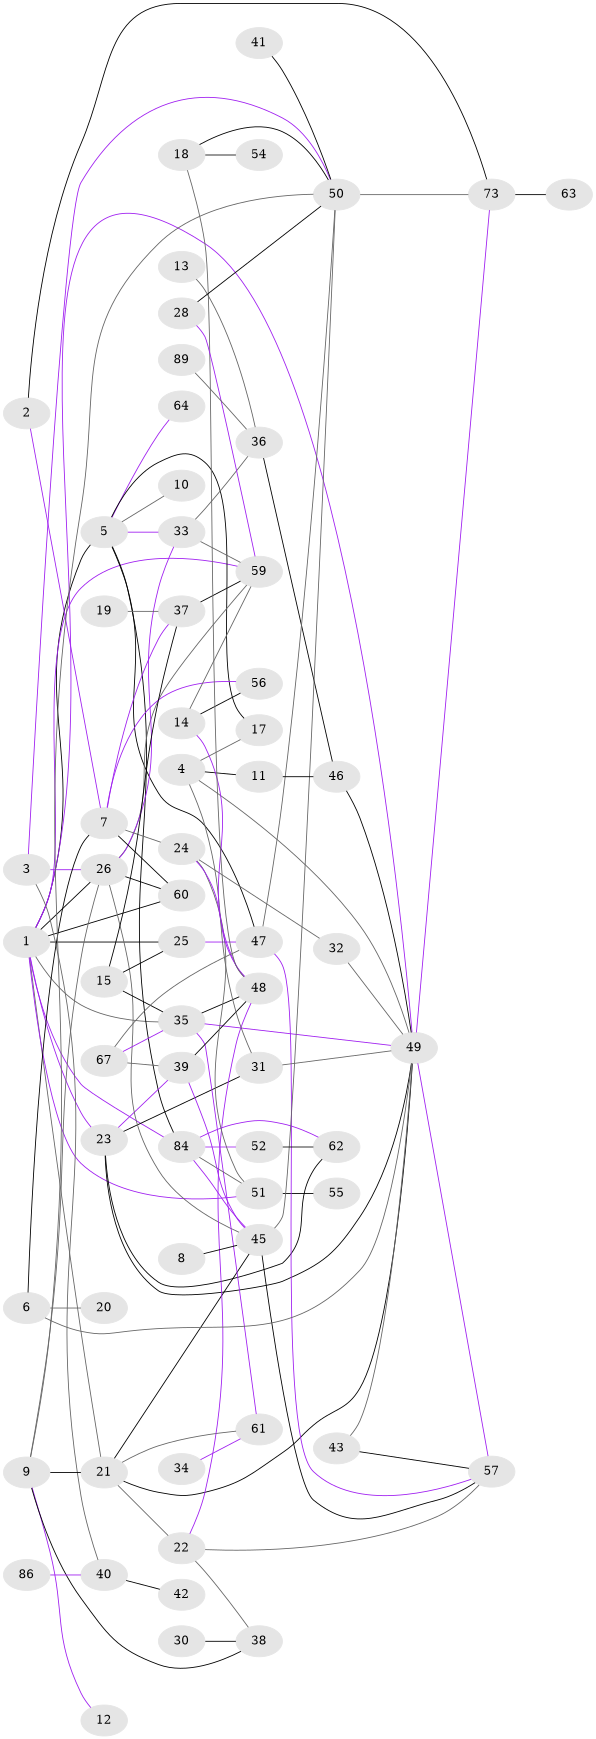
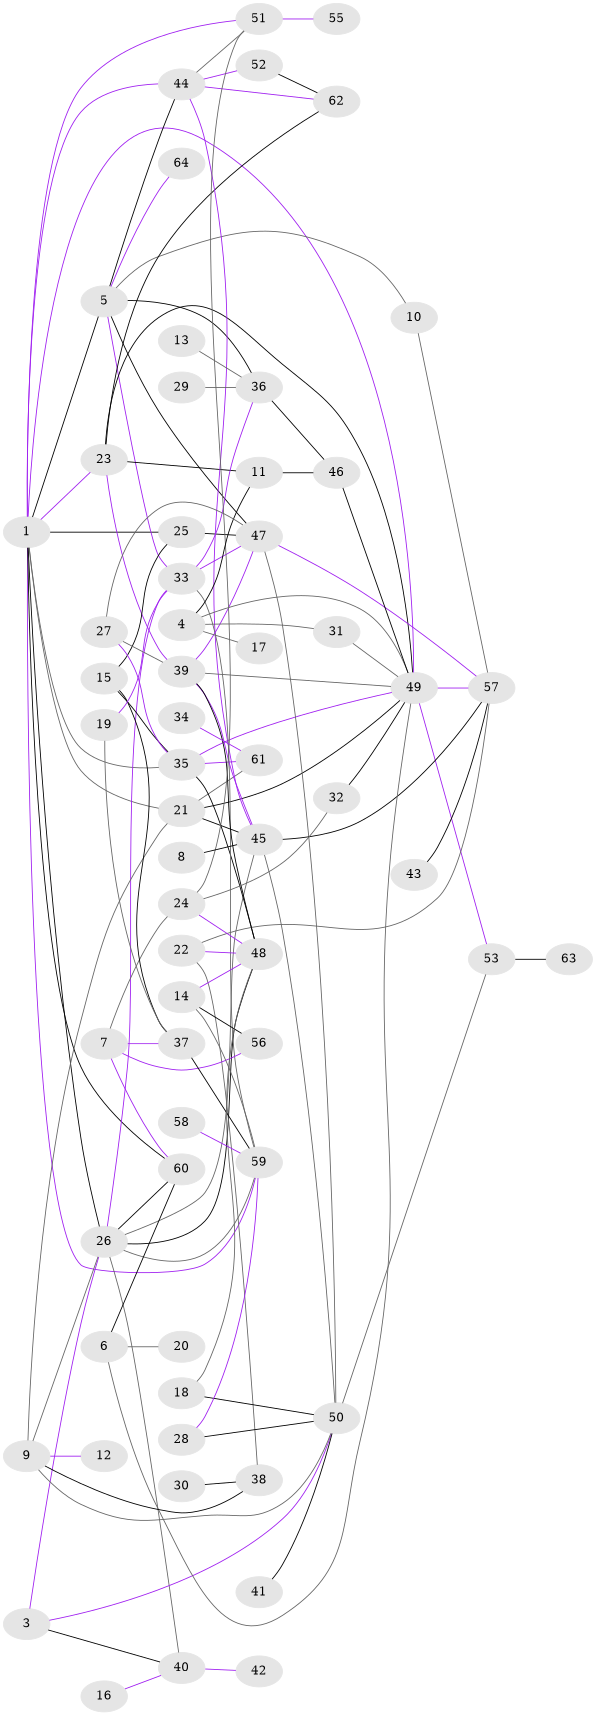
(259, 155) -> none
(492, 195) -> (492, 959)
(182, 360) -> (182, 388)
(27, 413) -> none
(225, 485) -> (227, 486)
none -> (453, 503)
(225, 528) -> (202, 316)
none -> (220, 558)
none -> (223, 619)
none -> (143, 652)
(148, 864) -> (136, 1110)
(217, 942) -> (220, 534)
(375, 999) -> (378, 744)
(104, 1061) -> (104, 632)
(40, 1084) -> (141, 1262)
(182, 1104) -> (182, 466)
none -> (182, 1123)
(182, 1147) -> (182, 84)
none -> (223, 1171)
(298, 1194) -> (298, 19)
(72, 1221) -> (104, 1646)
(394, 1252) -> (298, 680)
none -> (150, 1454)
(66, 1472) -> (59, 1122)
(143, 1510) -> none
(27, 1575) -> (104, 1696)
(143, 1585) -> (221, 1670)
